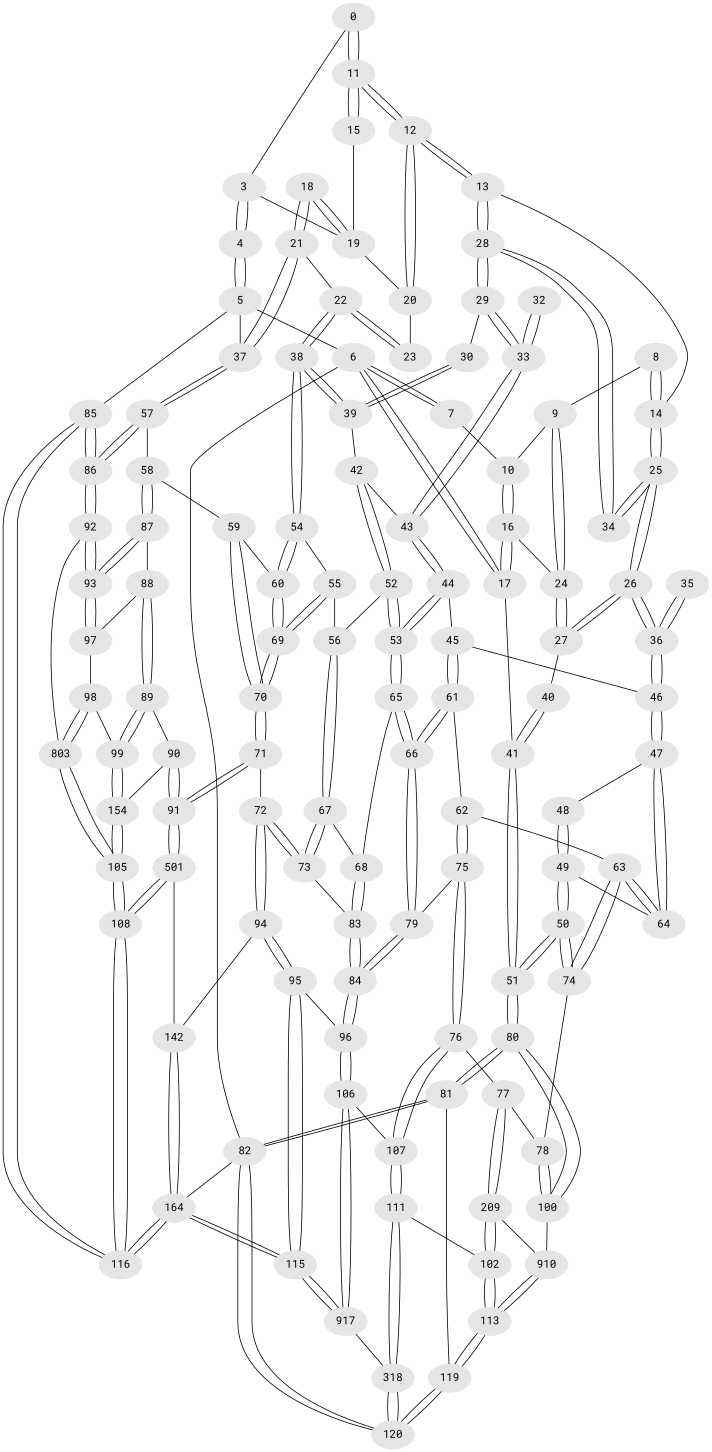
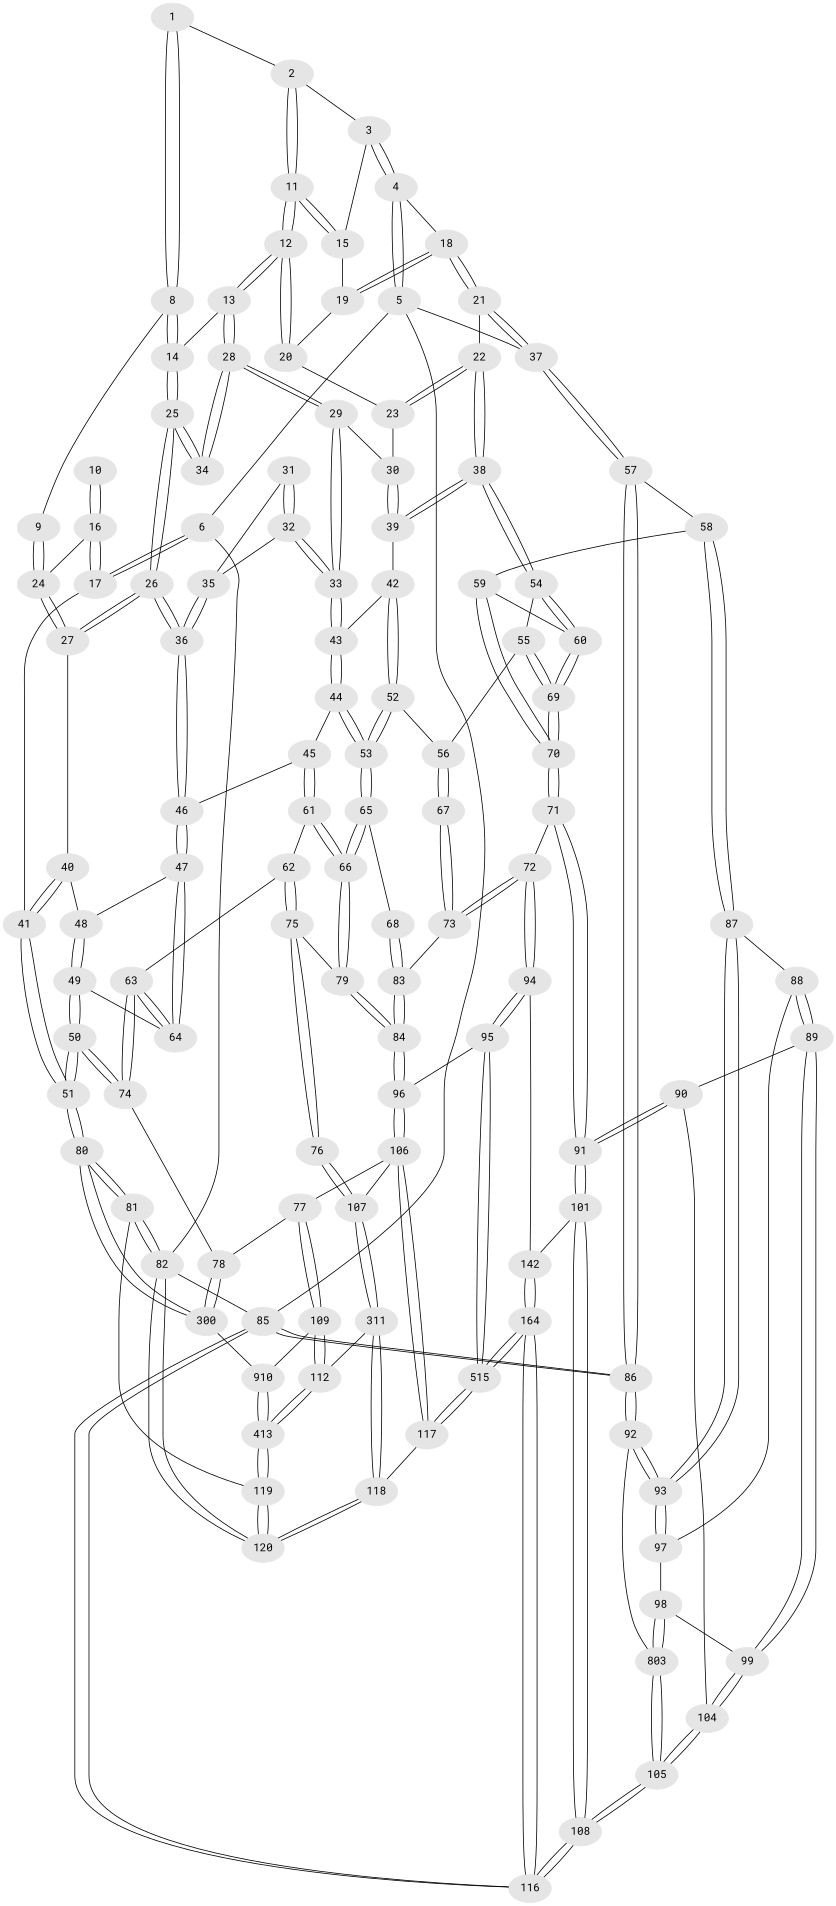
none -> (172, 17)
(354, 17) -> (292, 74)
(291, 212) -> (356, 187)
none -> (421, 216)
(451, 414) -> none
none -> (393, 443)
(532, 443) -> none
none -> (289, 471)
none -> (249, 556)
(117, 811) -> (707, 1718)
(343, 839) -> none
(174, 868) -> (580, 1208)
none -> (74, 896)
(474, 1060) -> (350, 1180)
(209, 1180) -> (213, 1293)
(396, 1208) -> (376, 1321)
(491, 1208) -> (320, 1321)
(547, 1208) -> (206, 1321)
(295, 1265) -> (480, 1378)
(490, 1265) -> (320, 1378)
(346, 1321) -> (427, 1435)
(490, 1321) -> (263, 1435)
(393, 1378) -> (376, 1492)
